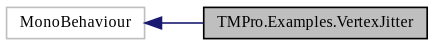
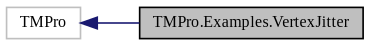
(76, 23) -> (44, 23)
